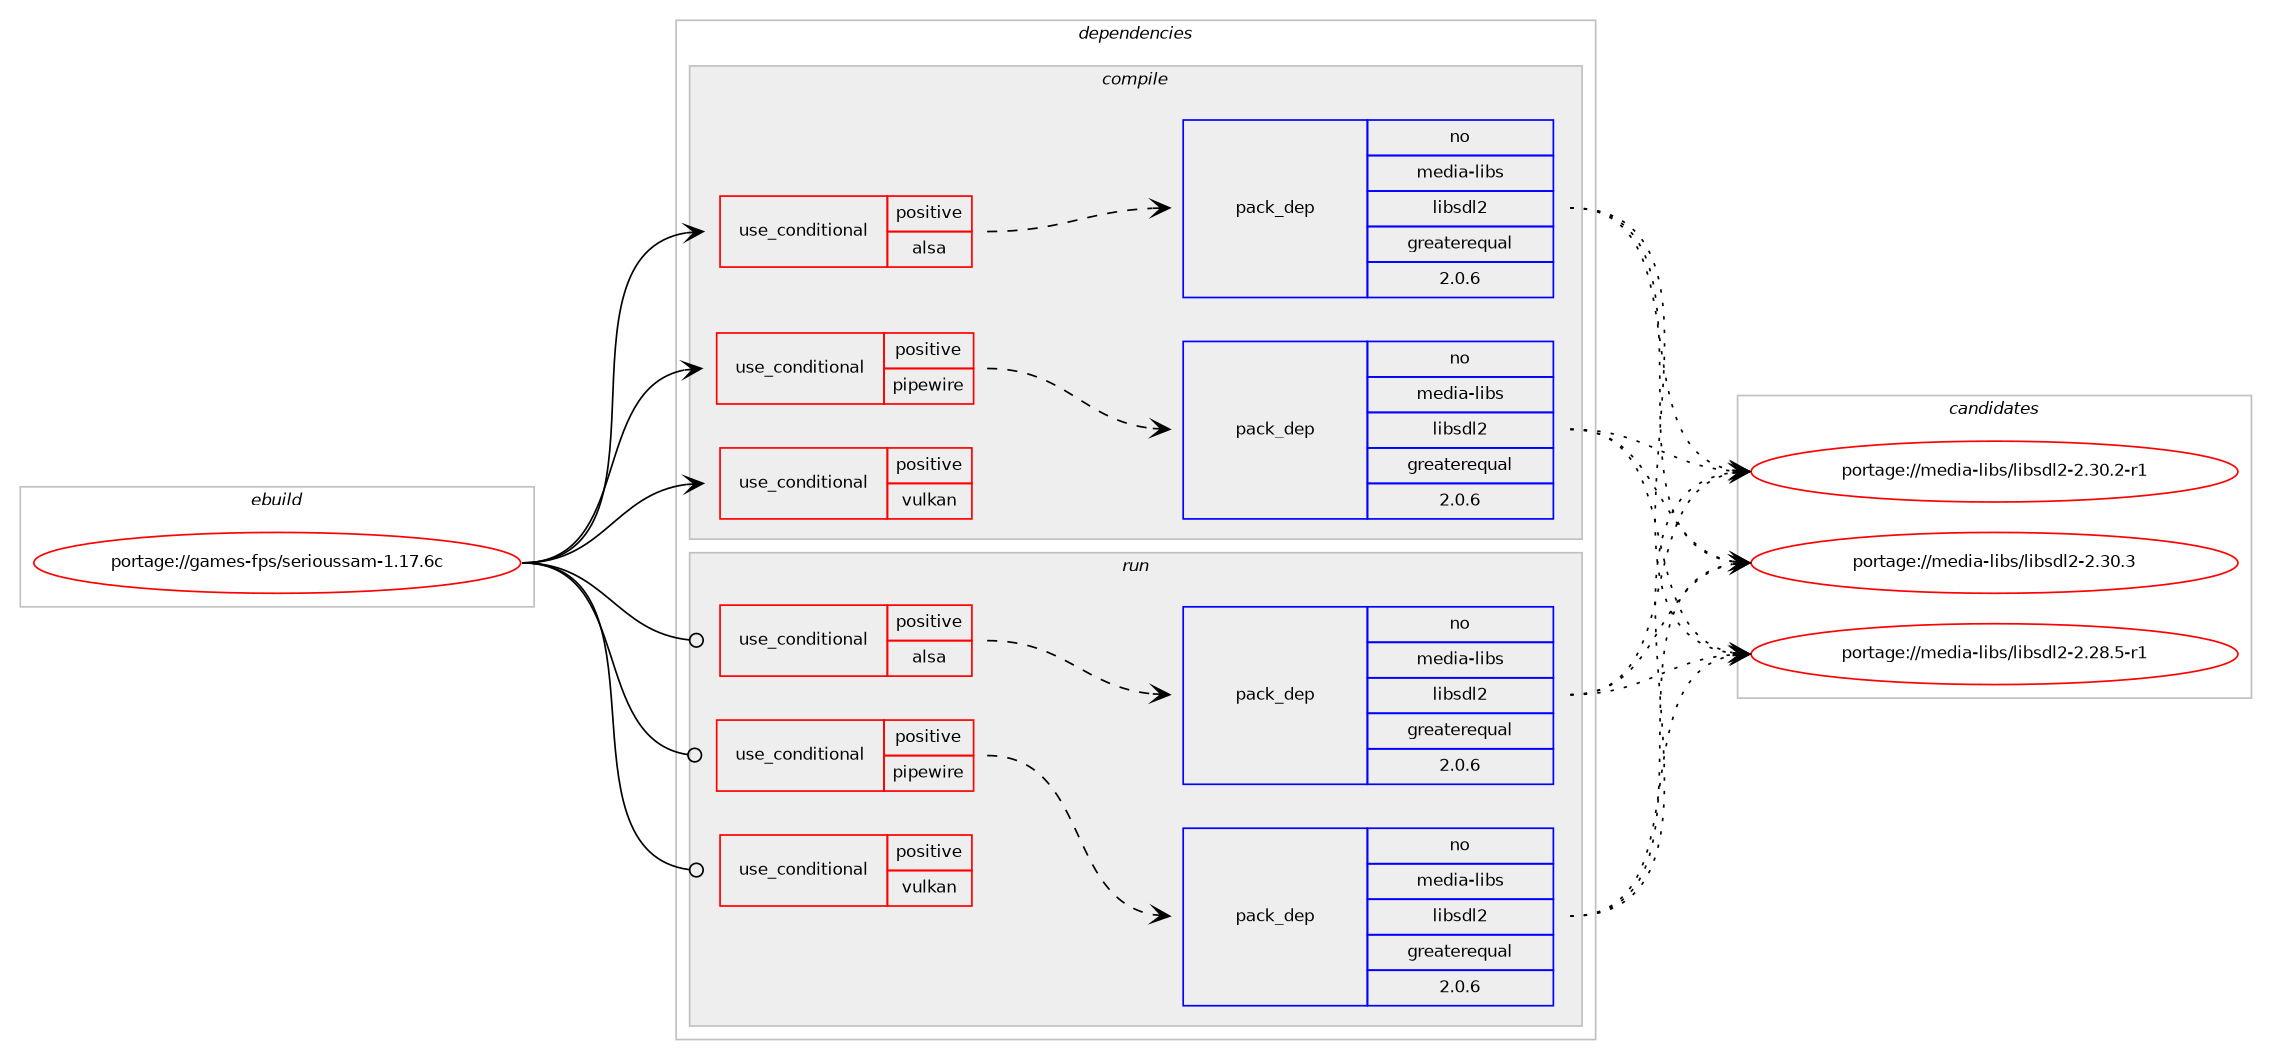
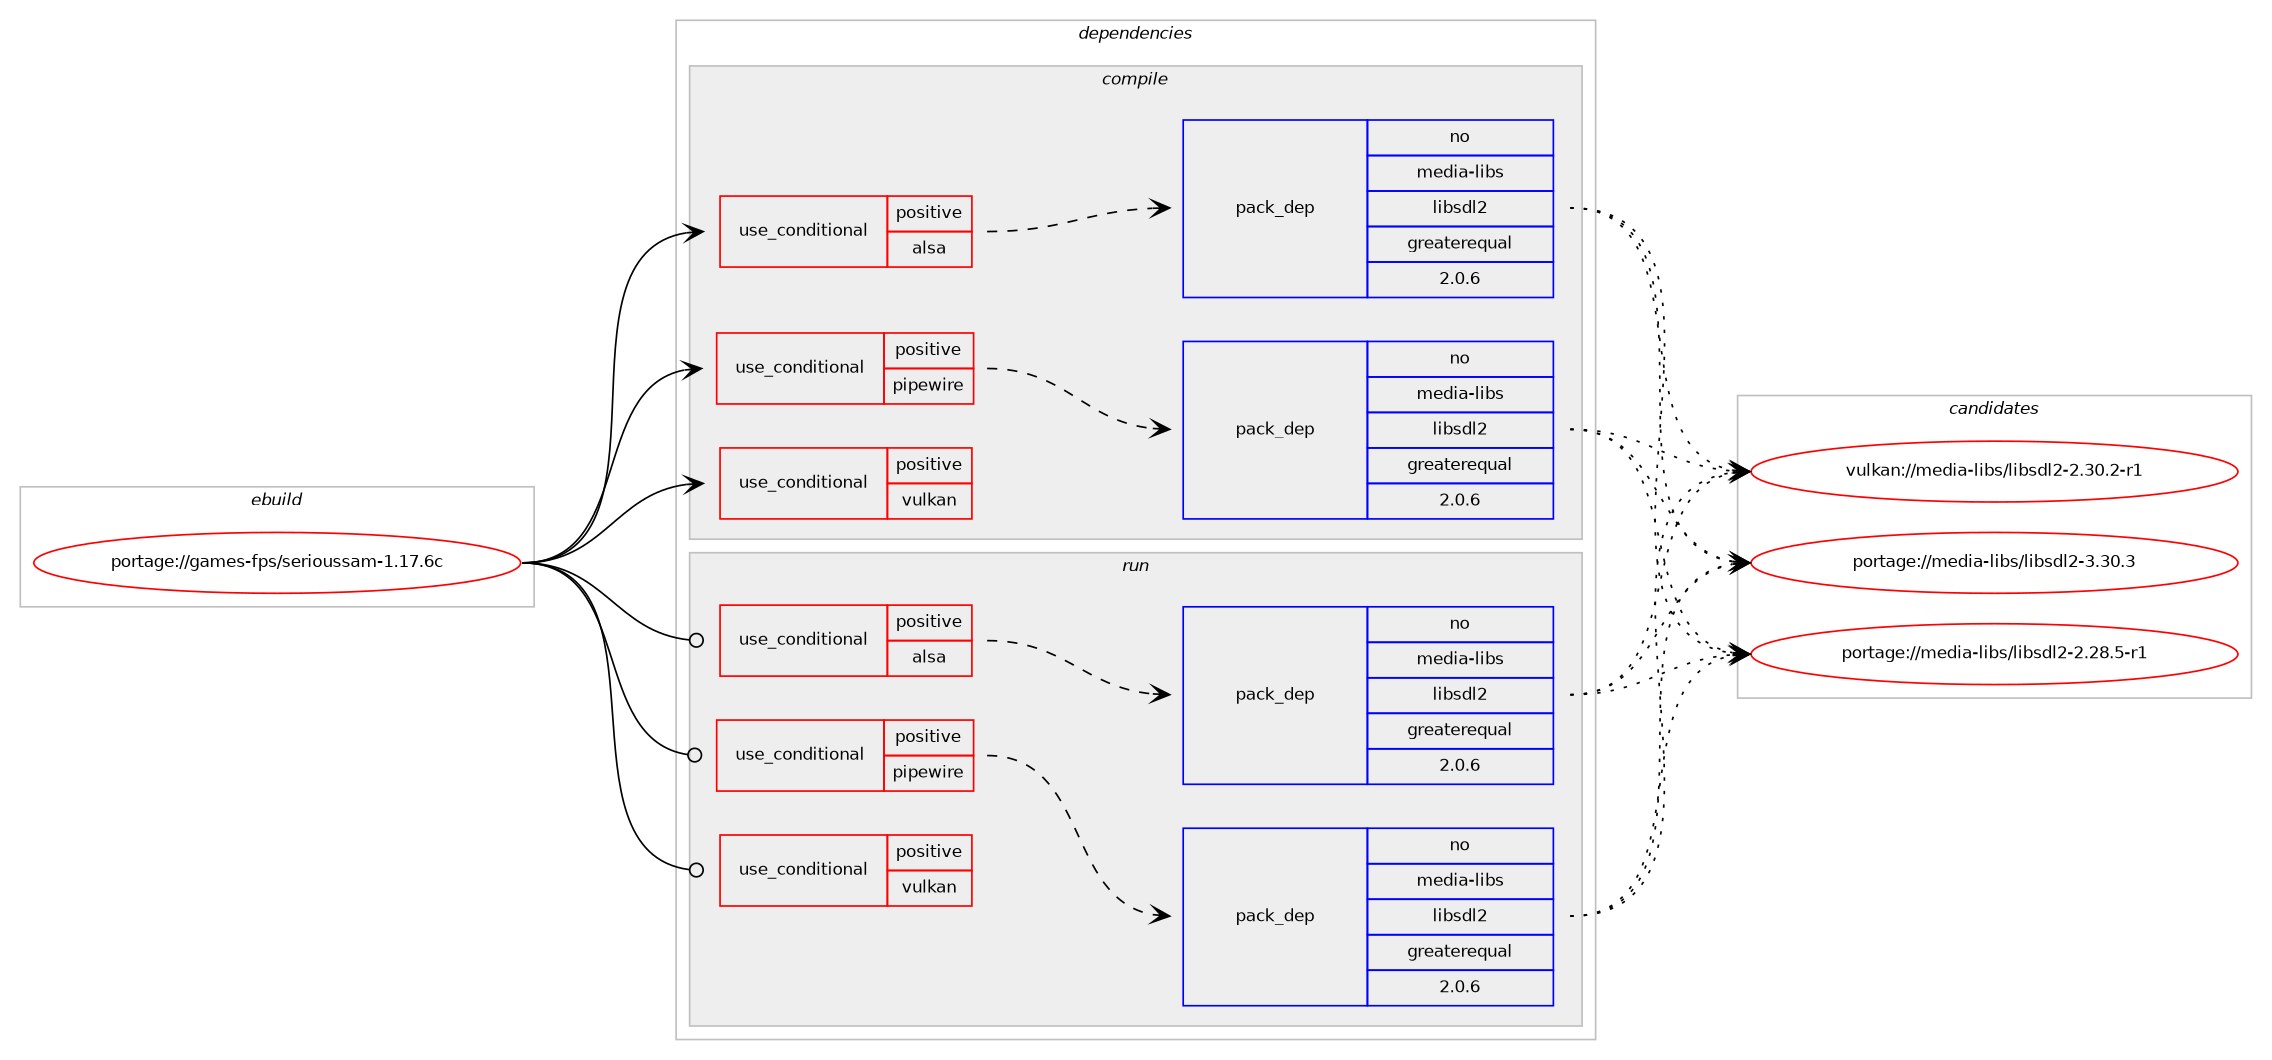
(1995, 472) -> (1995, 472)
(1995, 563) -> (1995, 563)
